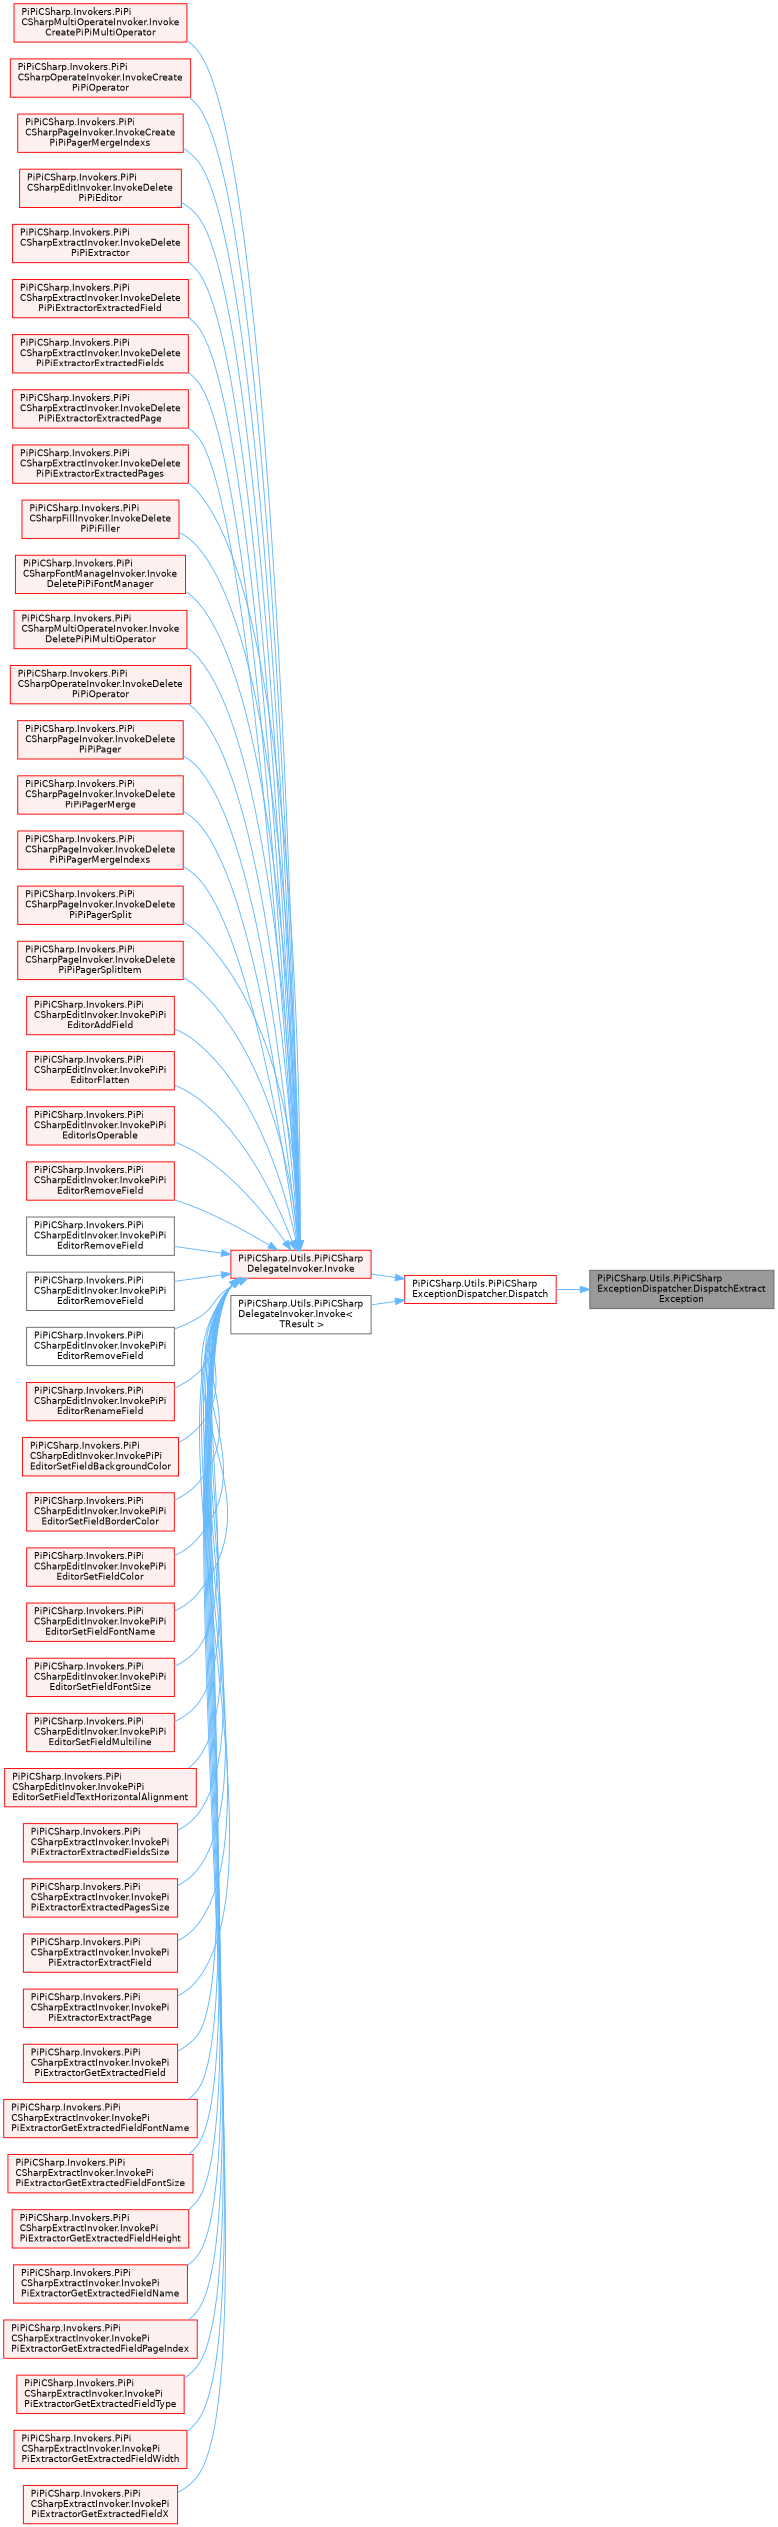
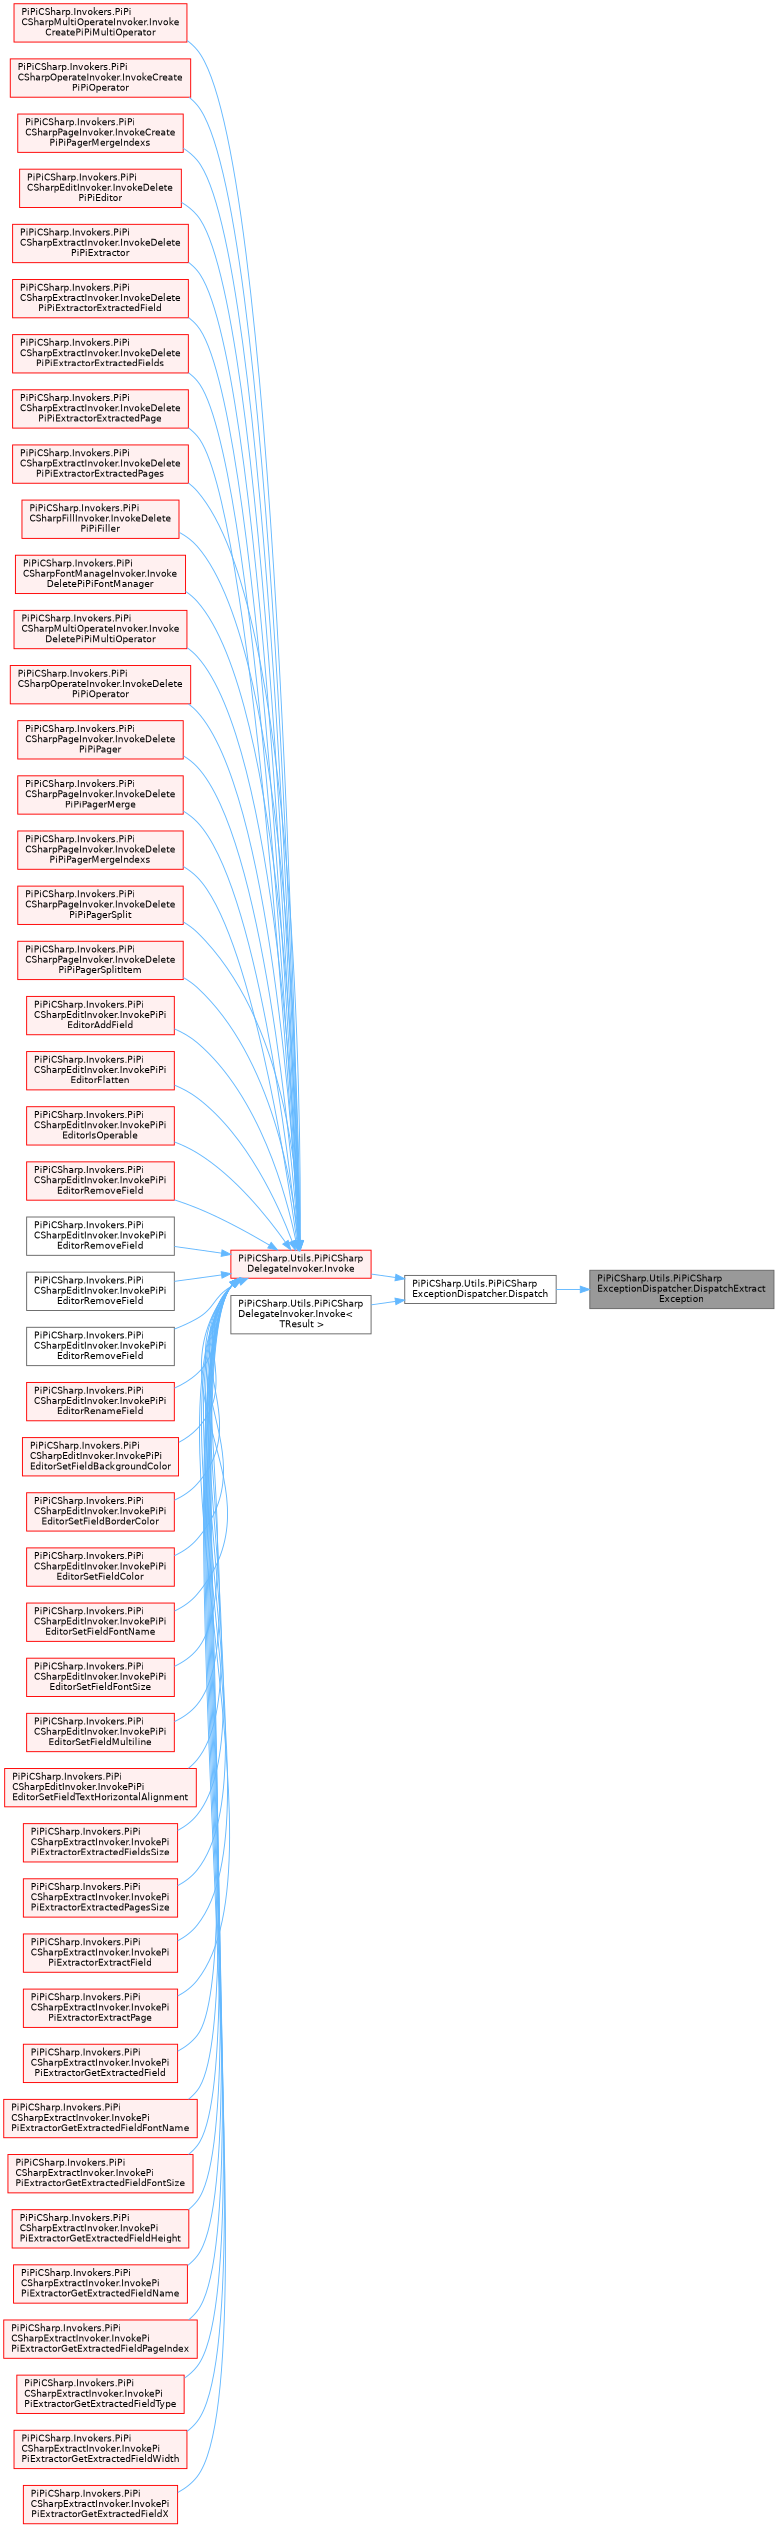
(480, 1289) -> (480, 1289)
